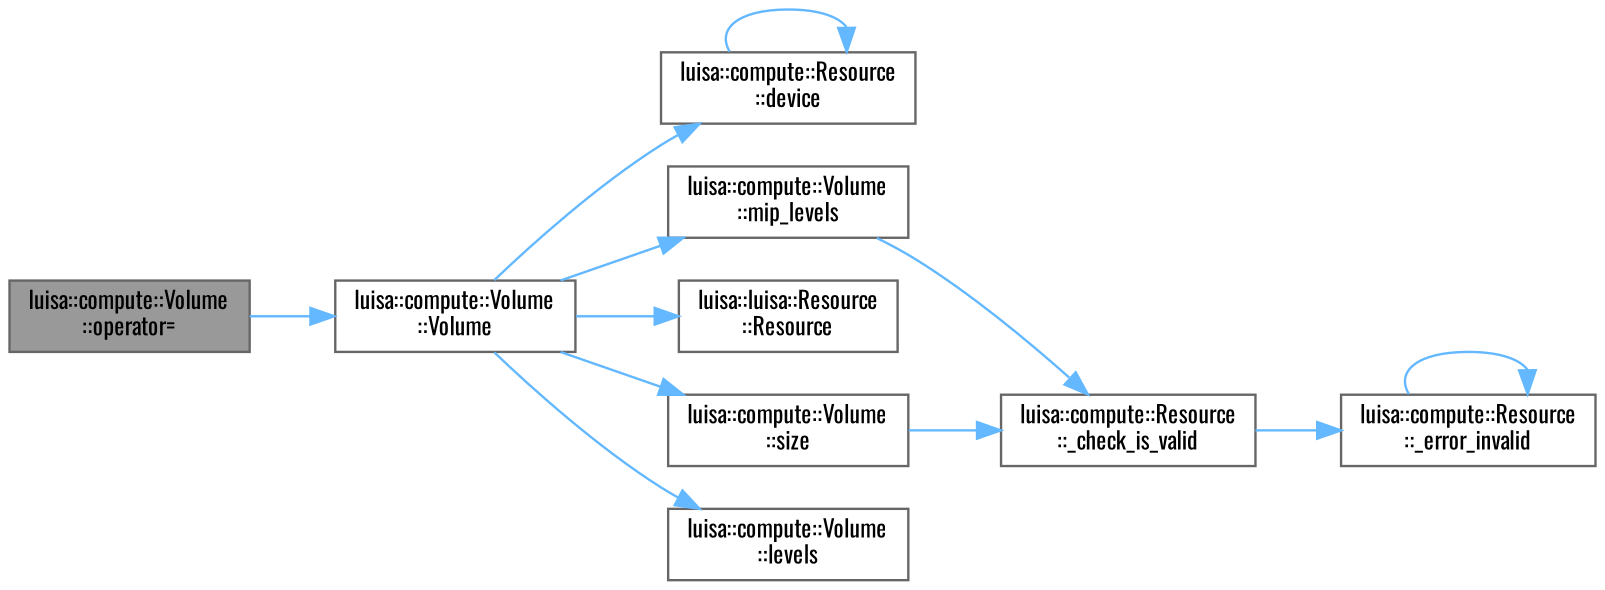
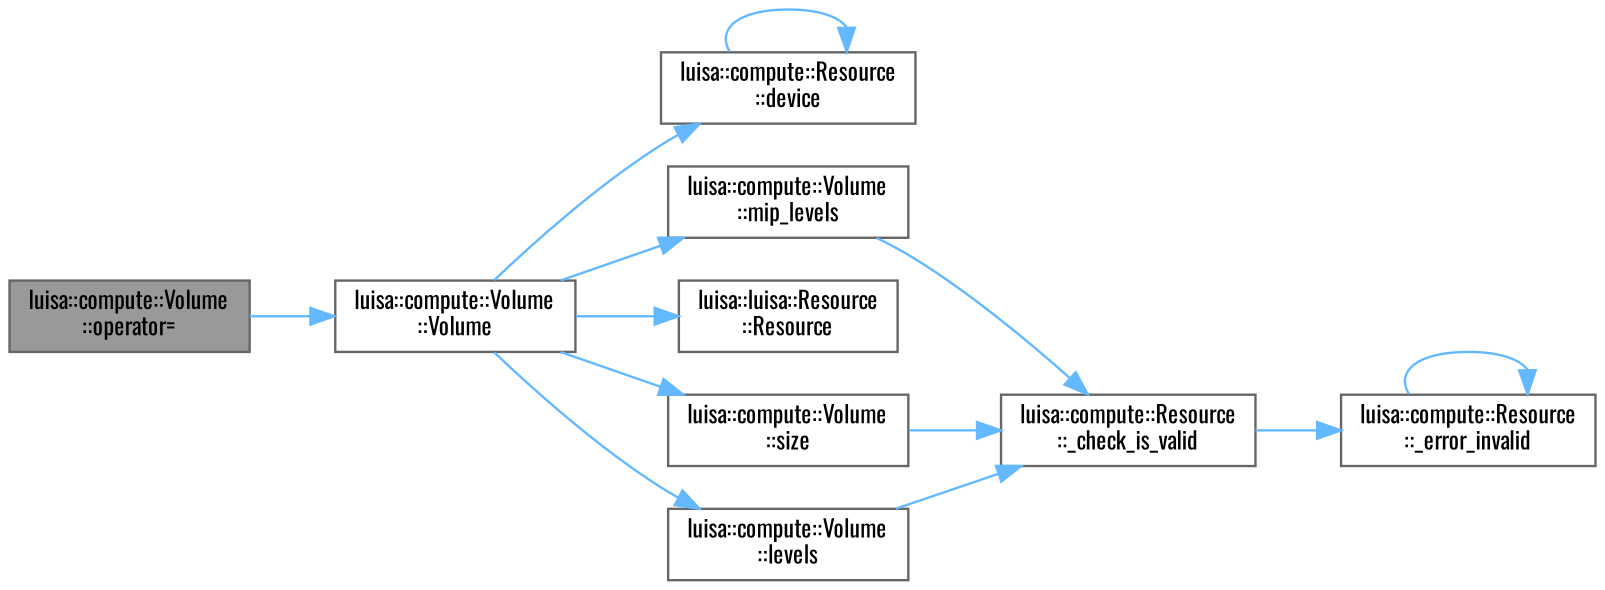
none -> (947, 491)
